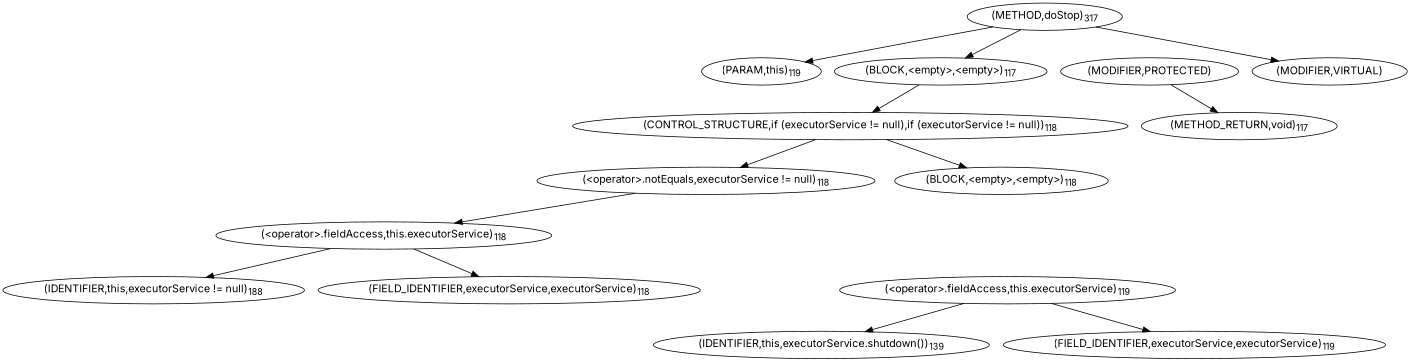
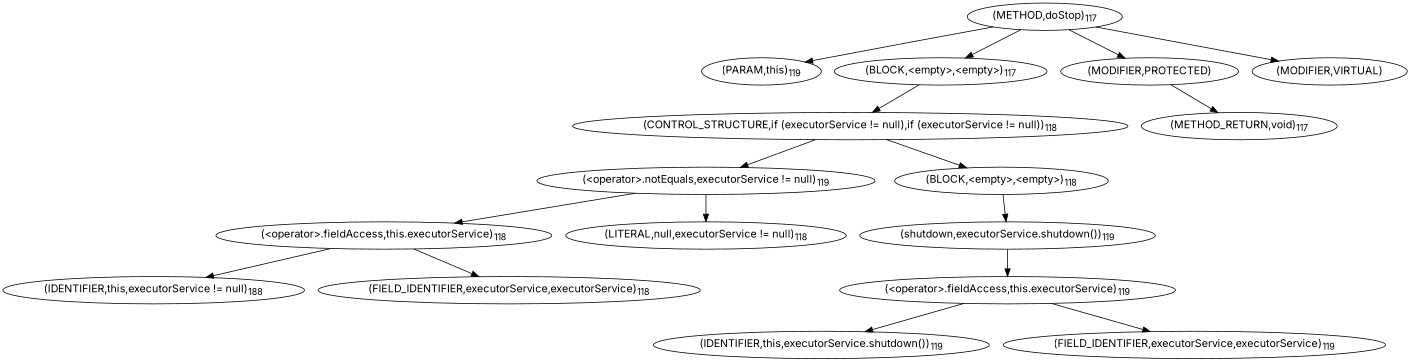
(1091, 16) -> (1091, 16)
none -> (1094, 42)
(823, 180) -> (823, 180)
none -> (706, 236)
none -> (1008, 236)
(937, 344) -> (937, 344)
